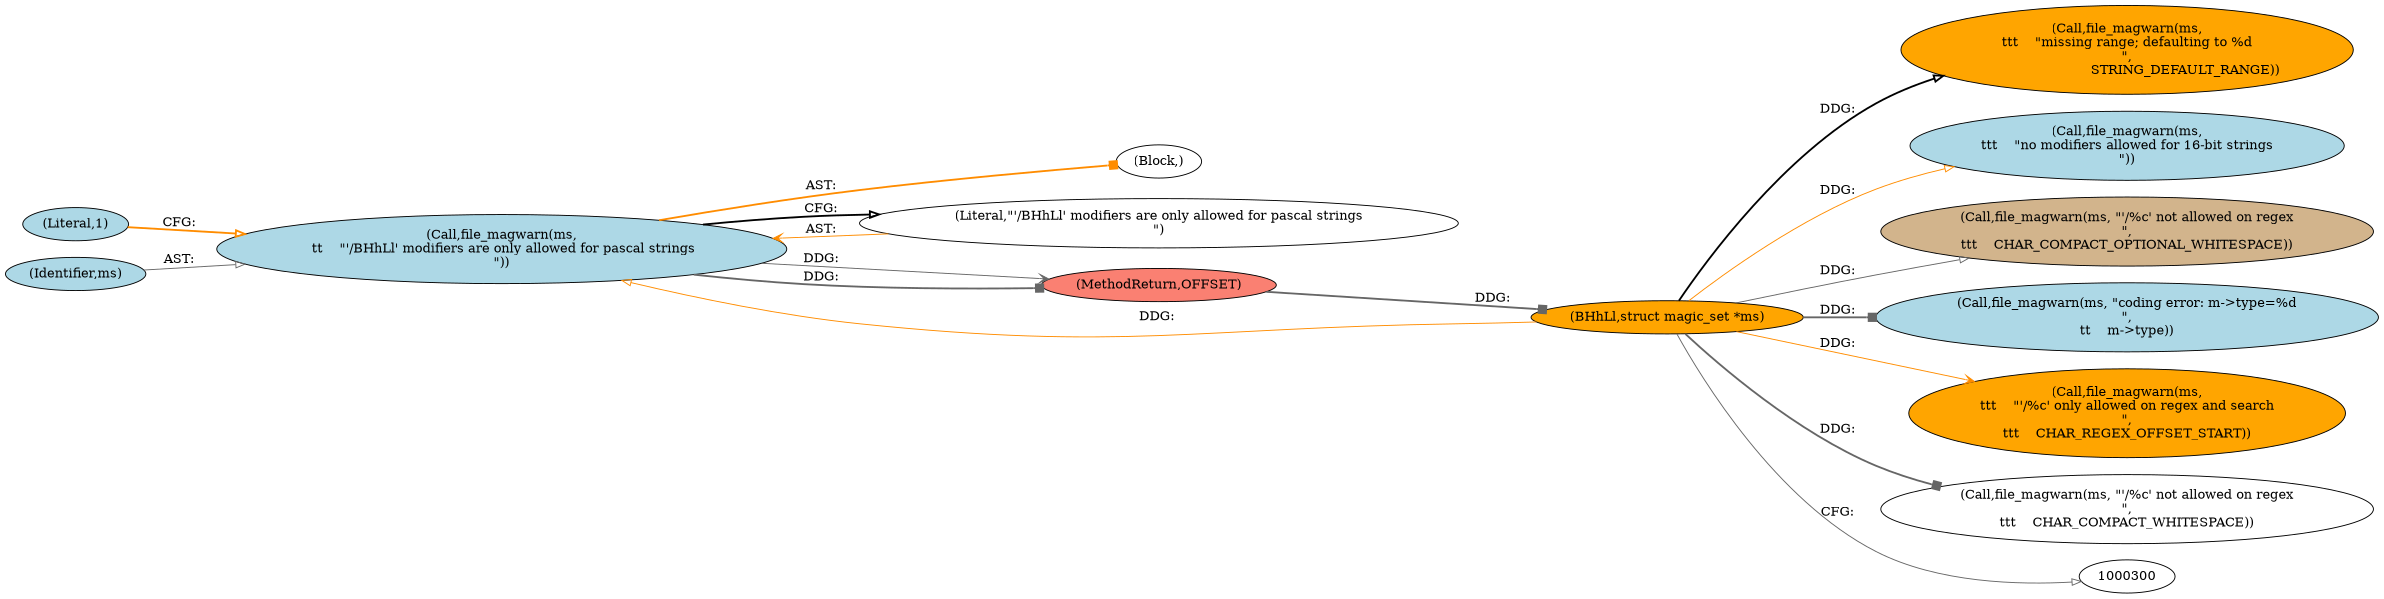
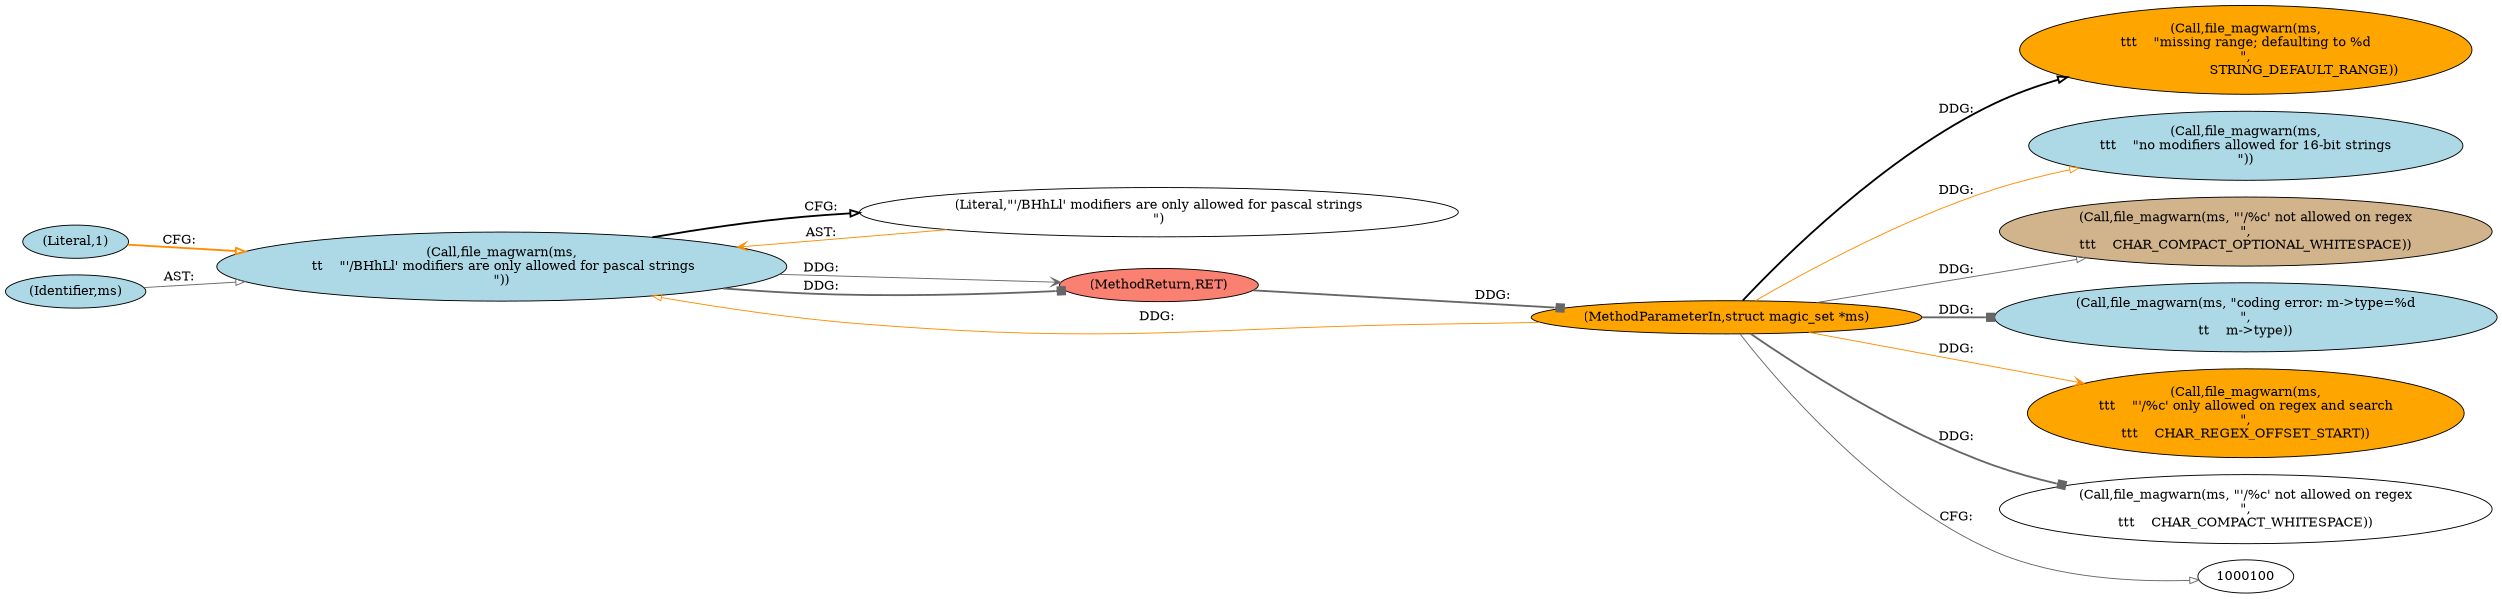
(1159, 161) -> none
(1159, 285) -> (1159, 285)
(1667, 317) -> (1726, 317)
(2127, 576) -> (2246, 576)
